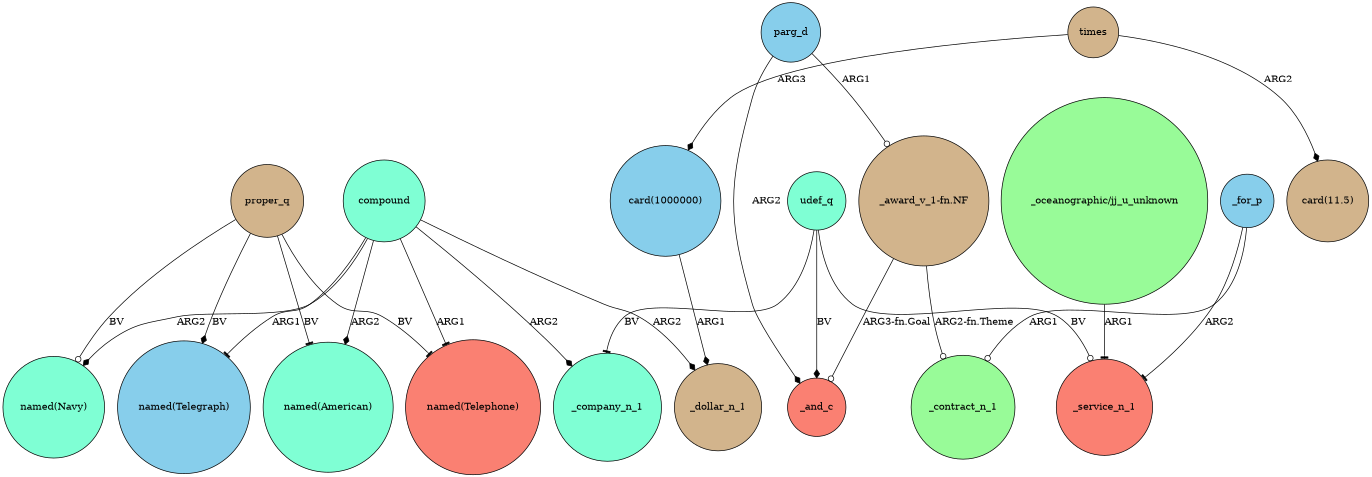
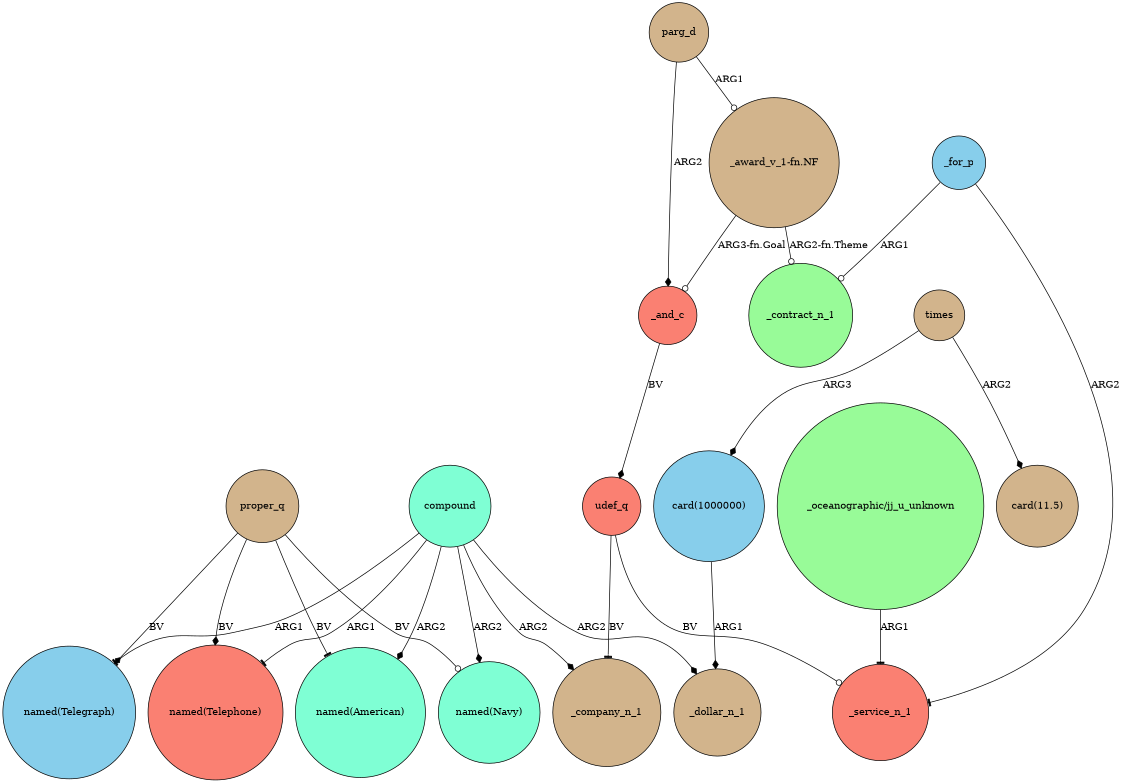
(791, 32) -> (679, 32)
(817, 201) -> (612, 506)
(817, 300) -> (641, 407)
(344, 308) -> (228, 587)
(607, 407) -> (607, 712)
